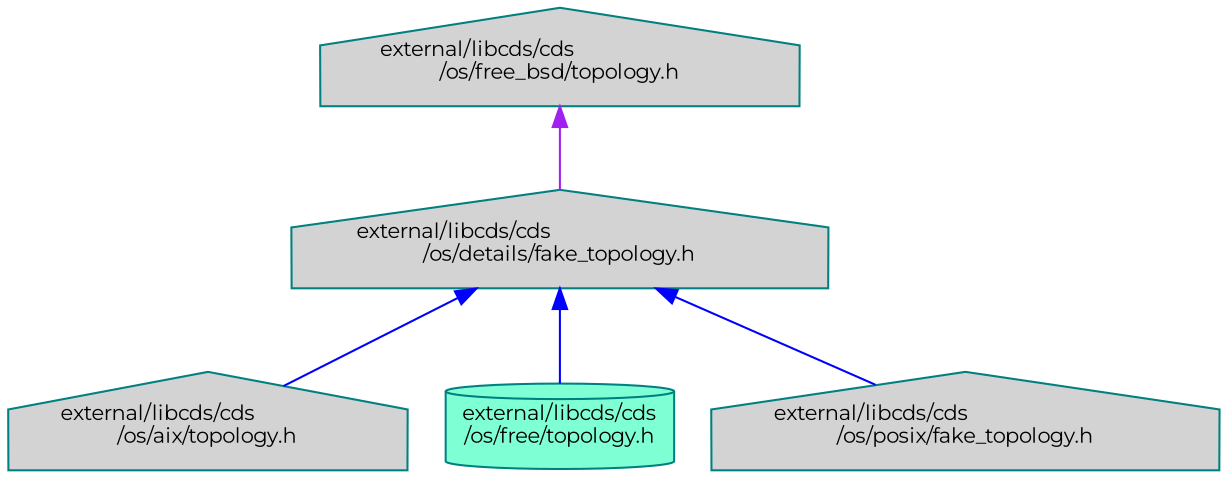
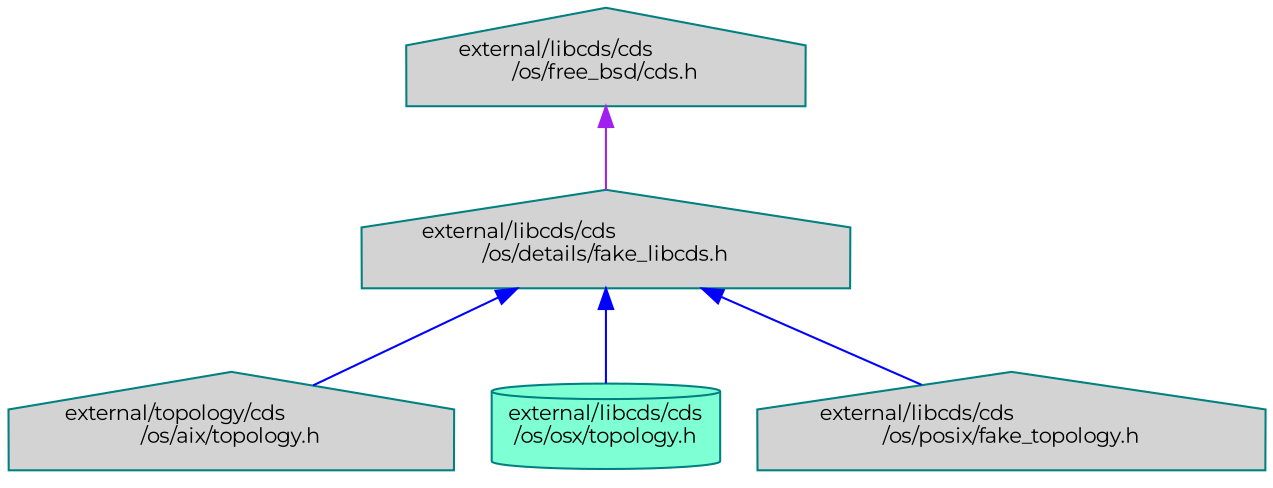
(560, 62) -> (606, 62)
(560, 244) -> (606, 244)
(208, 426) -> (231, 426)
(560, 426) -> (606, 426)
